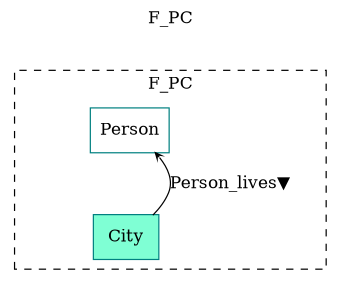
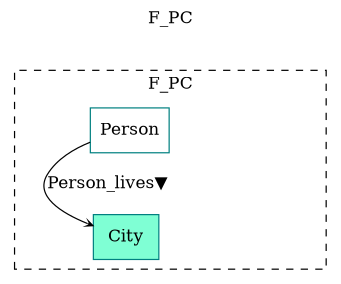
(170, 188) -> (44, 183)
